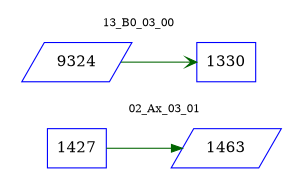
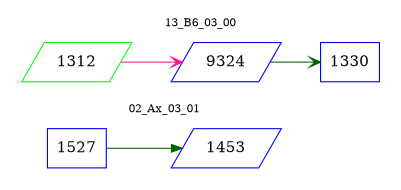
(139, 23) -> (201, 23)
none -> (77, 62)
(77, 148) -> (77, 148)
(226, 148) -> (226, 148)
